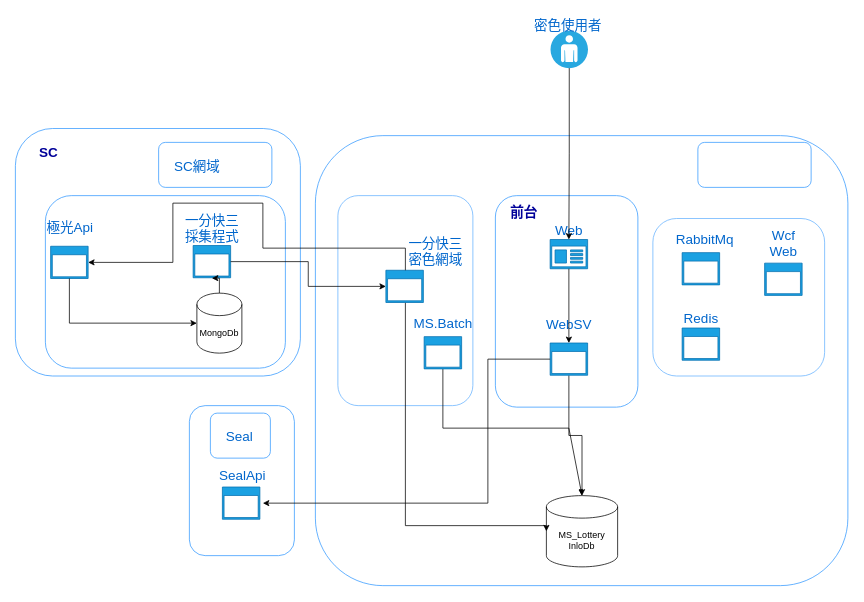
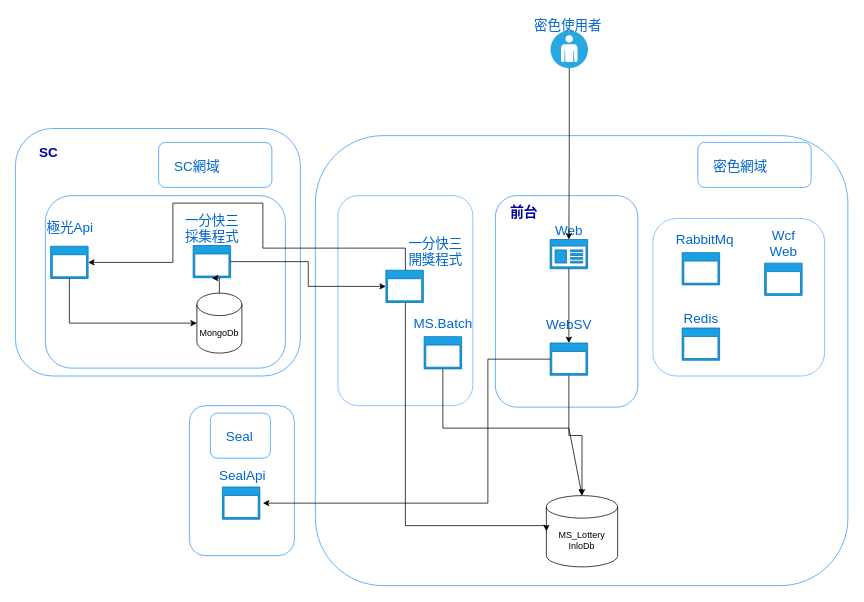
none -> (750, 167)
(436, 252) -> (436, 252)
